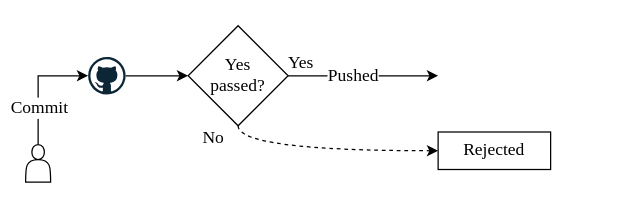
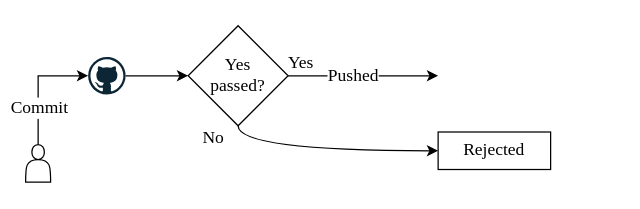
(330, 148) -> (330, 148)
